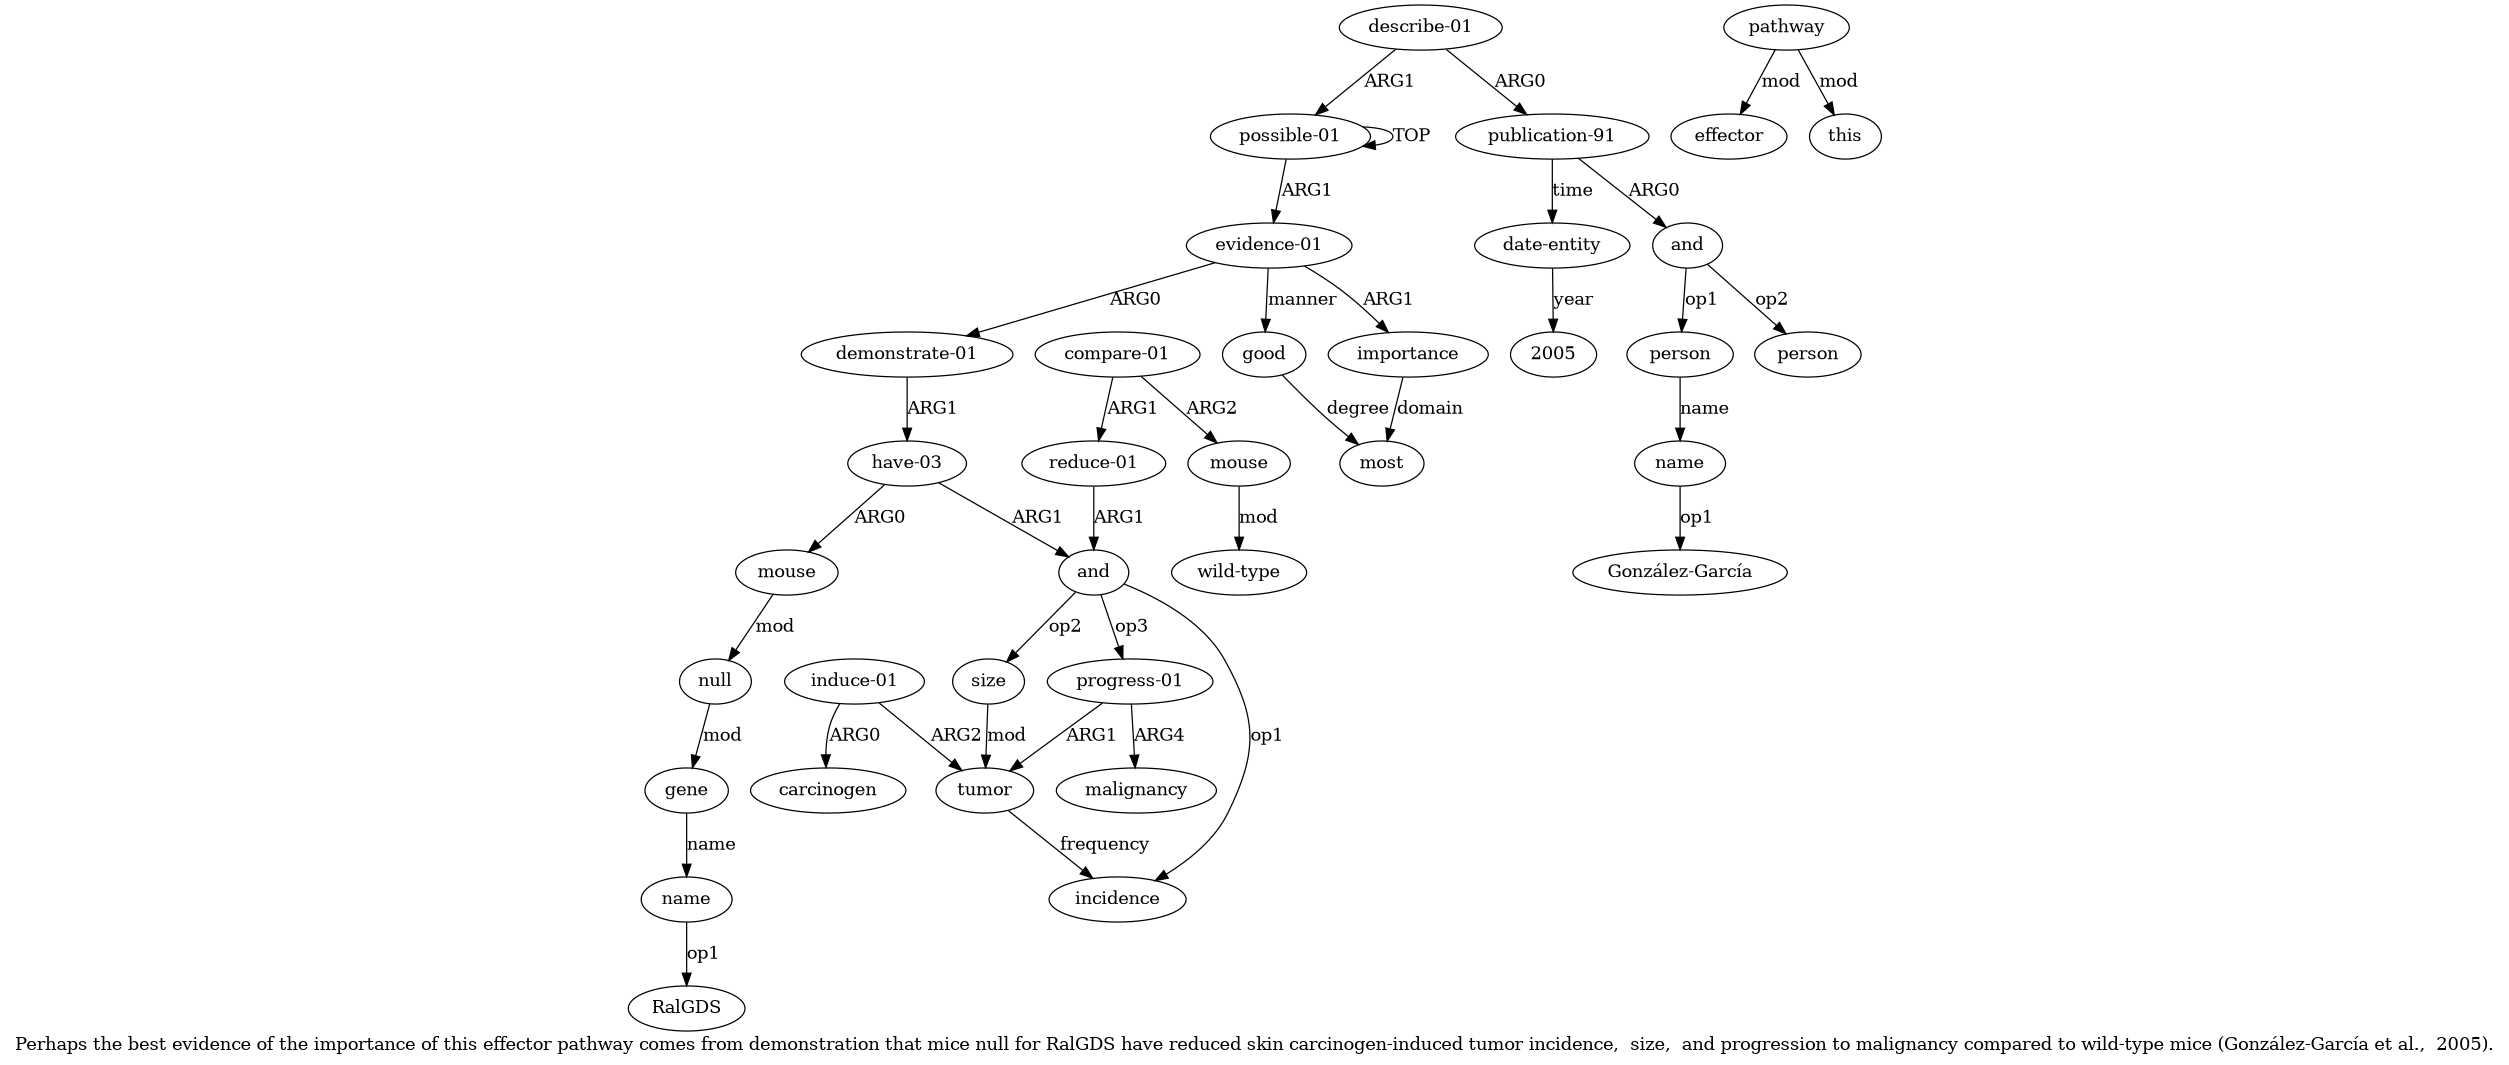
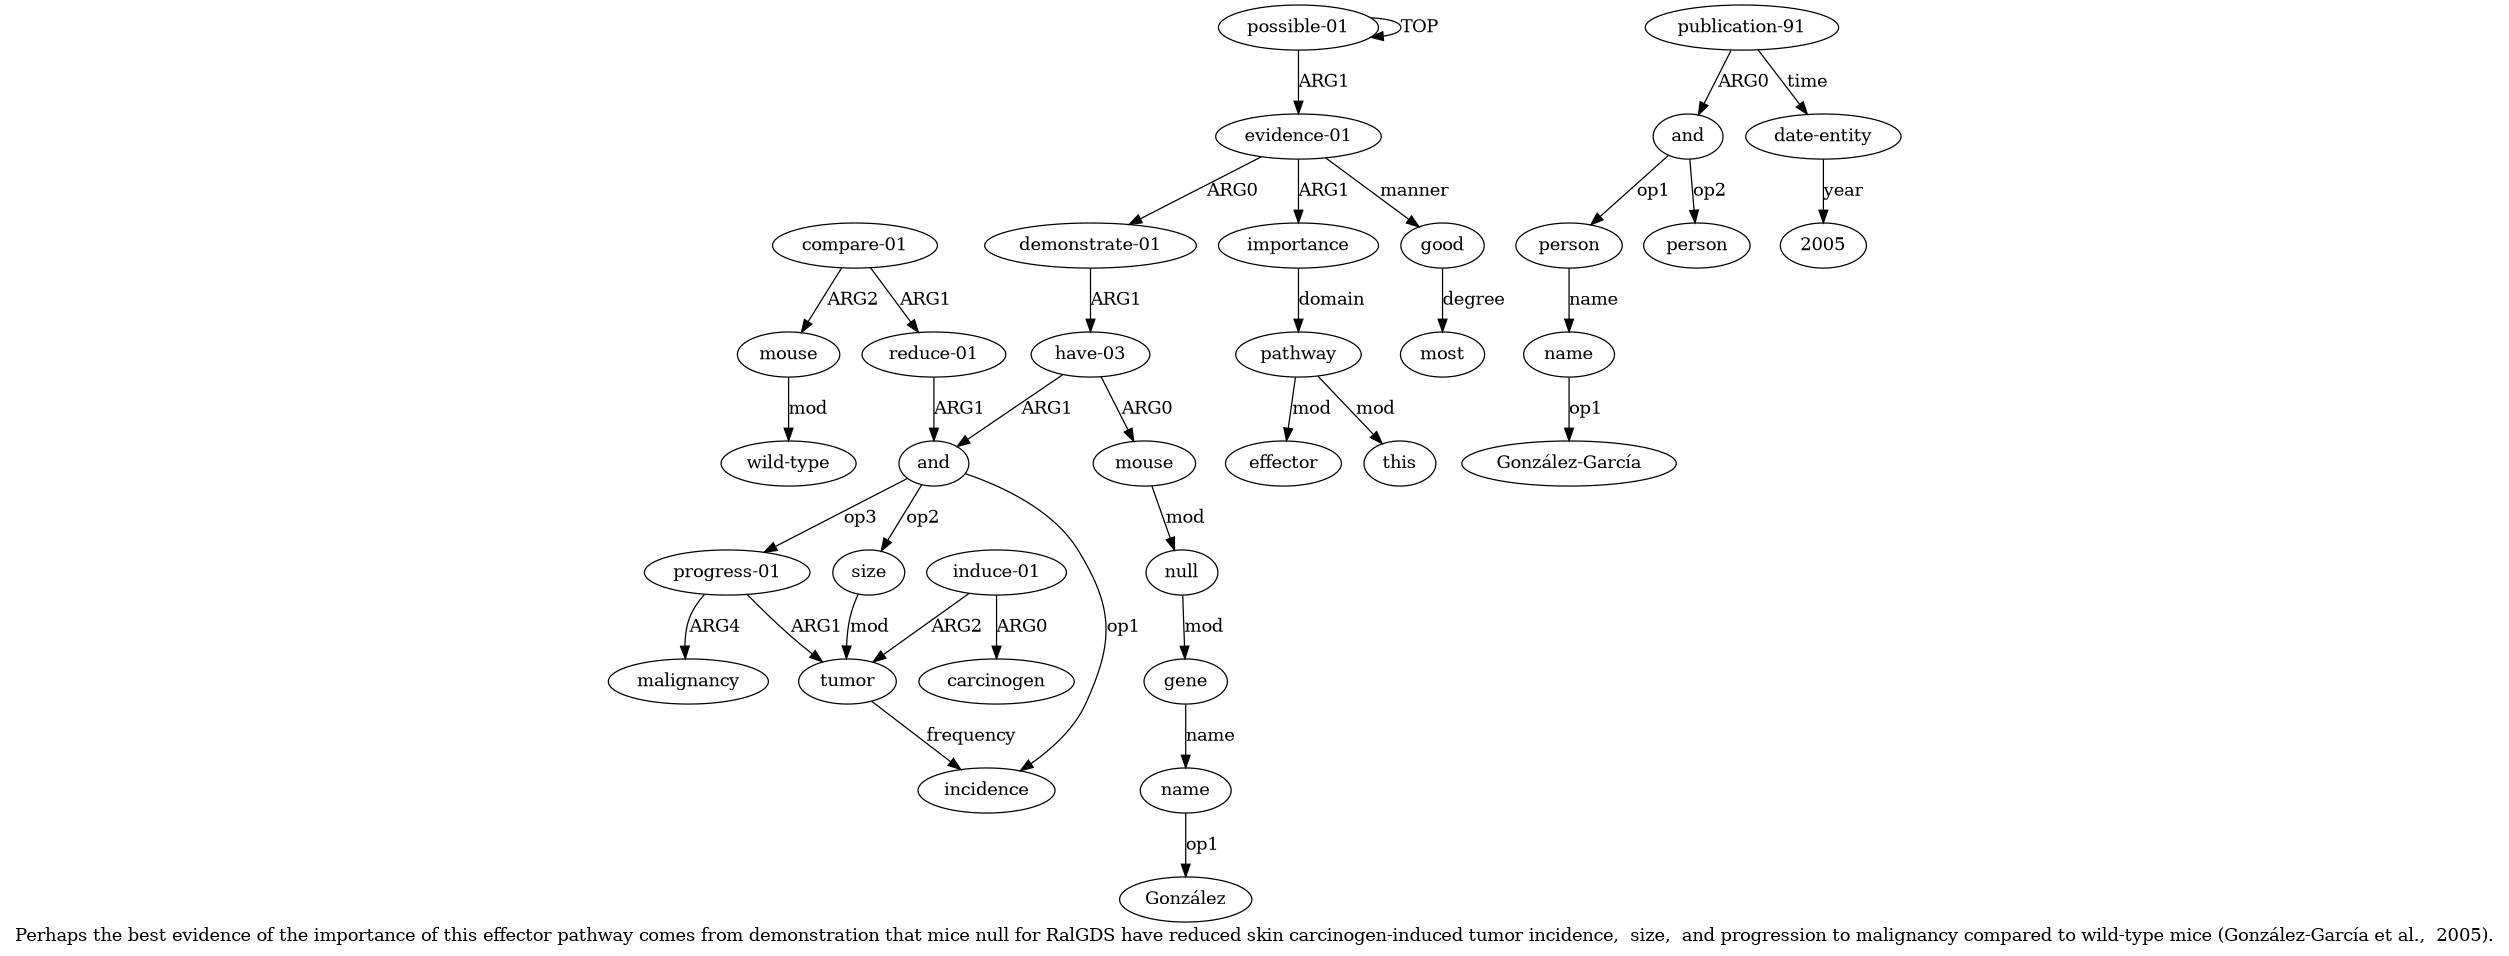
(1421, 28) -> none
(1397, 403) -> (1299, 294)
(687, 1008) -> (1186, 899)
